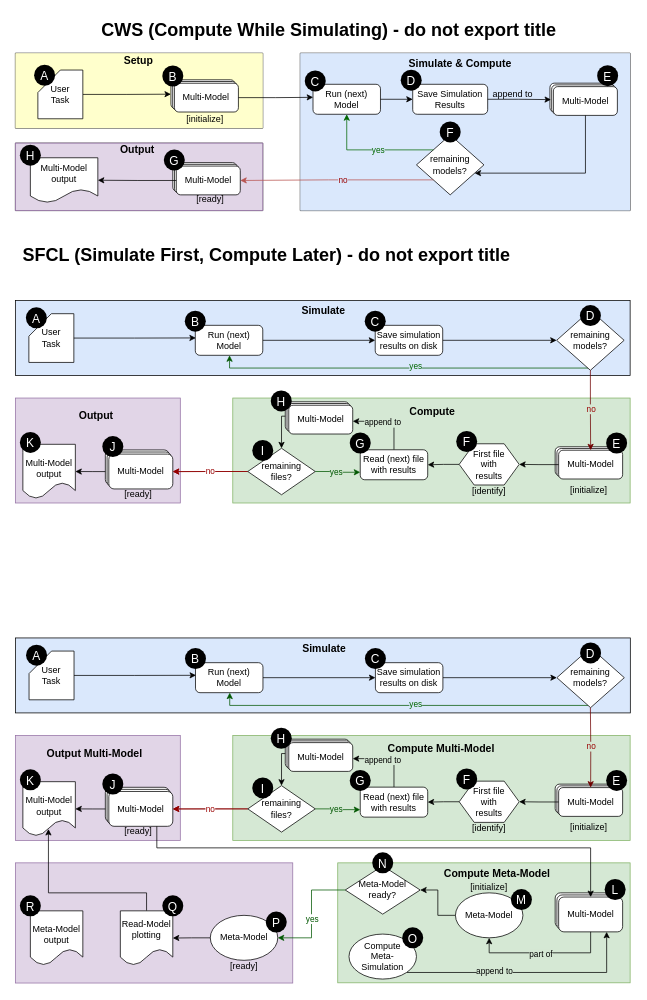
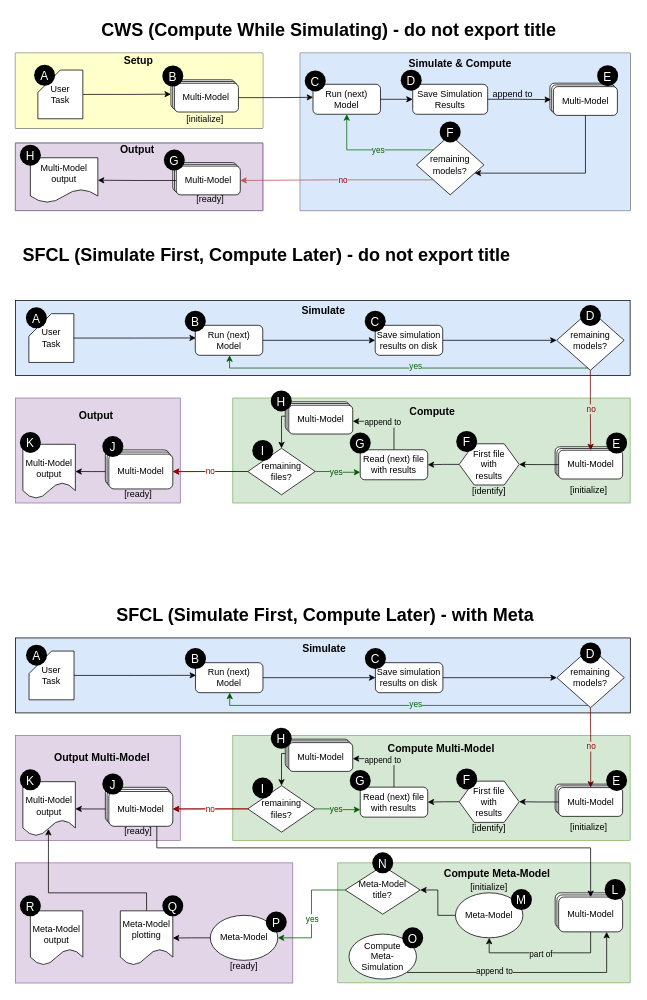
none -> (353, 615)
(98, 751) -> (105, 755)
(383, 890) -> (383, 890)
(147, 930) -> (147, 930)
